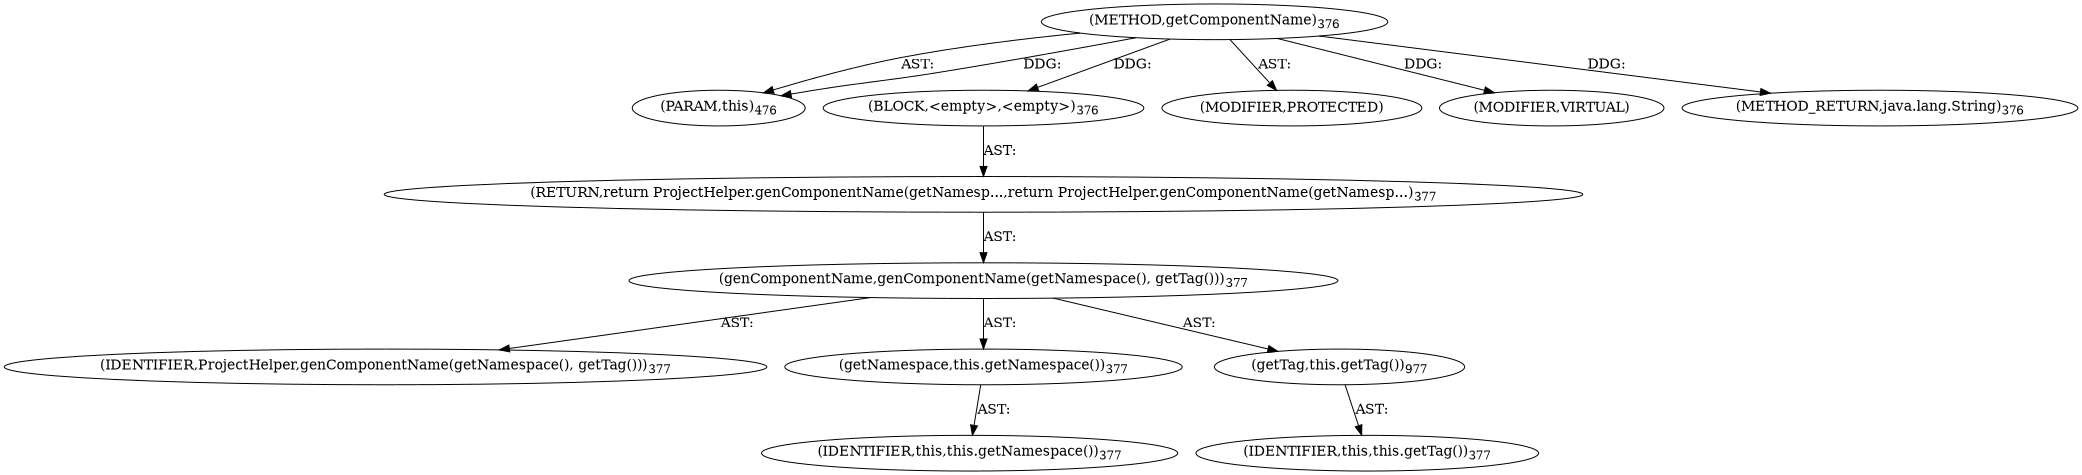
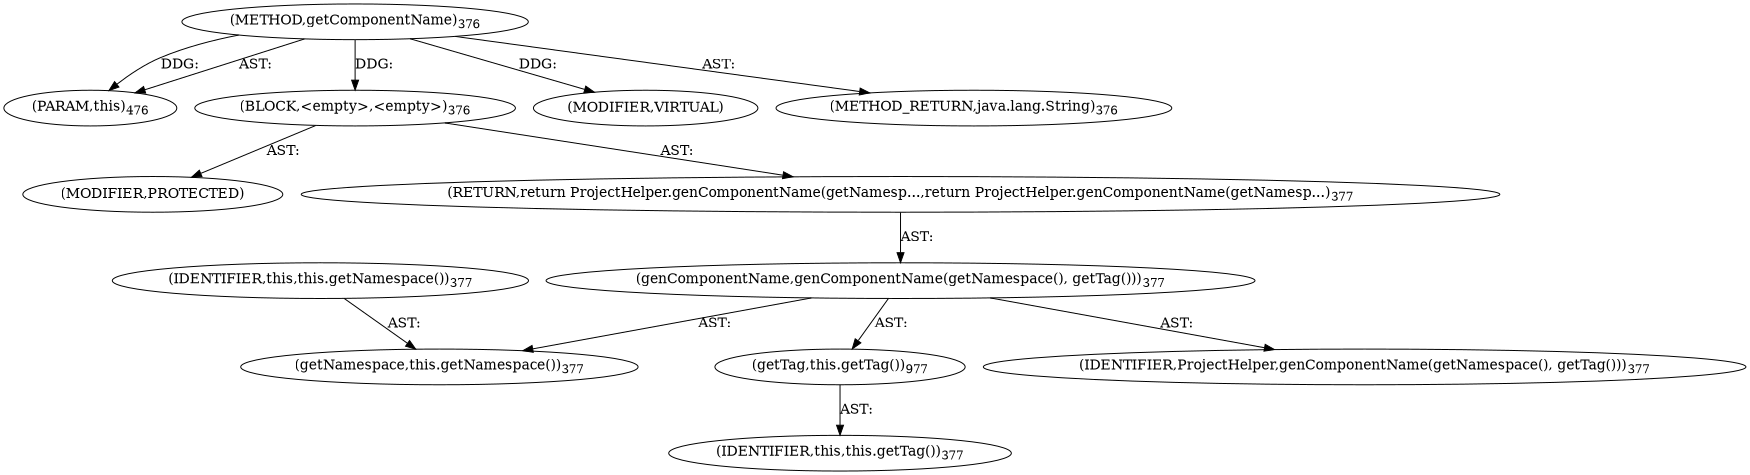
(1250, 61) -> (258, 149)
(1609, 65) -> (721, 65)
(977, 405) -> (376, 321)
